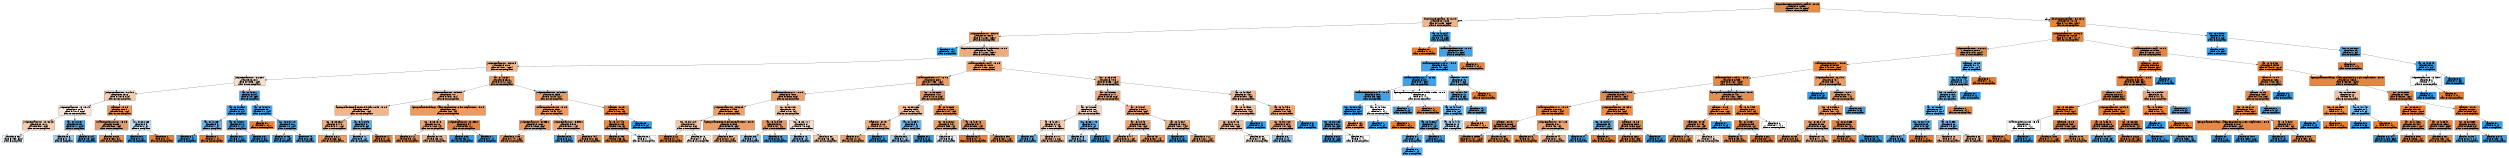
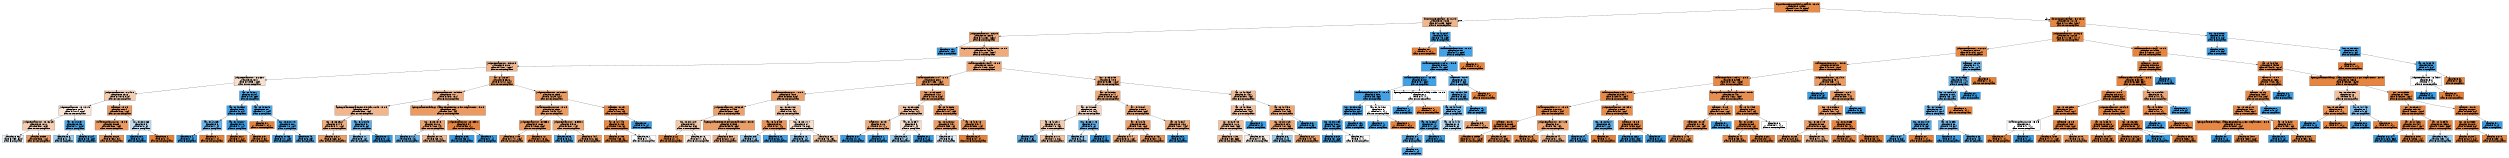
(2455, 81) -> (2455, 81)
(911, 125) -> (911, 125)
(1355, 125) -> (1355, 125)
none -> (39, 139)
(237, 139) -> (237, 139)
(260, 139) -> (260, 139)
(332, 139) -> (332, 139)
(382, 139) -> (382, 139)
(407, 139) -> (407, 139)
none -> (539, 139)
(725, 139) -> (725, 139)
(853, 139) -> (853, 139)
(1002, 139) -> none
(1153, 139) -> (1153, 139)
(1203, 139) -> none
none -> (1230, 139)
none -> (1307, 139)
(1631, 139) -> (1631, 139)
(1708, 139) -> none
(1871, 139) -> (1871, 139)
(1948, 139) -> (1948, 139)
(1973, 139) -> (1973, 139)
(2103, 139) -> (2103, 139)
(2185, 139) -> (2185, 139)
(2247, 139) -> (2247, 139)
(2440, 139) -> (2440, 139)
(2467, 139) -> (2467, 139)
(2494, 139) -> (2494, 139)
